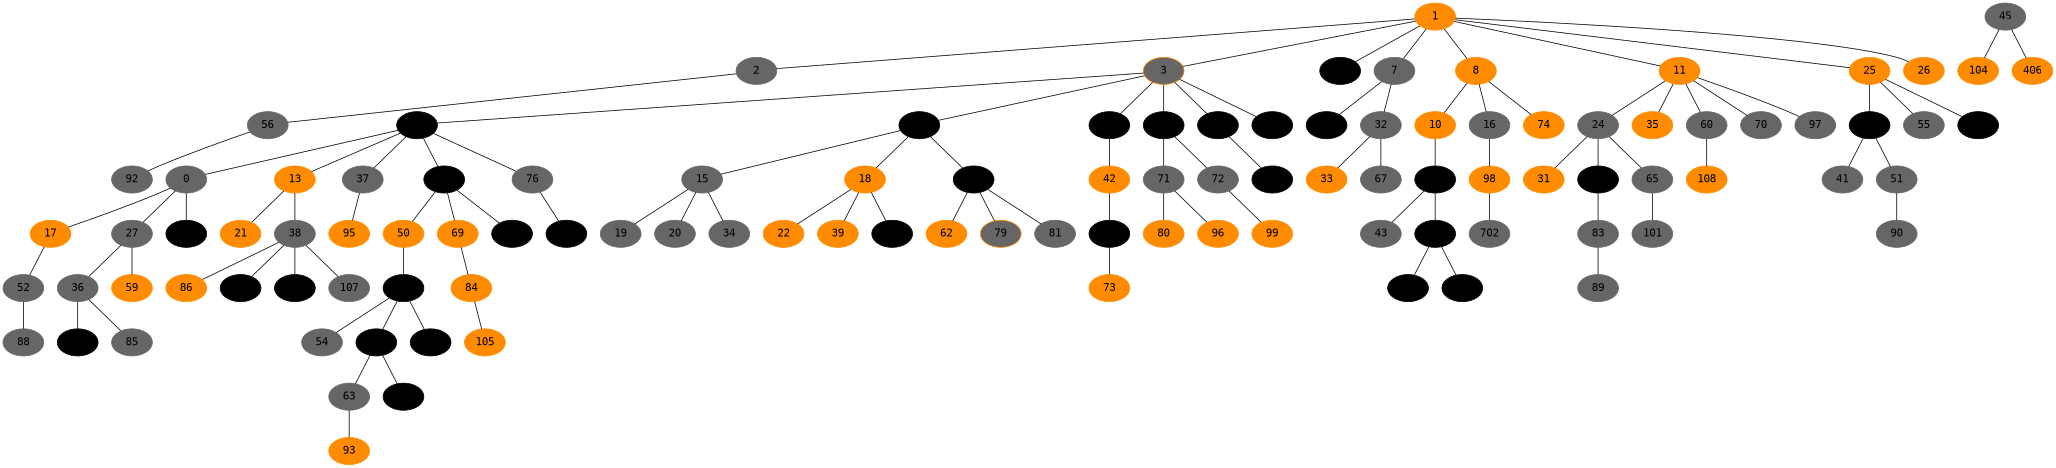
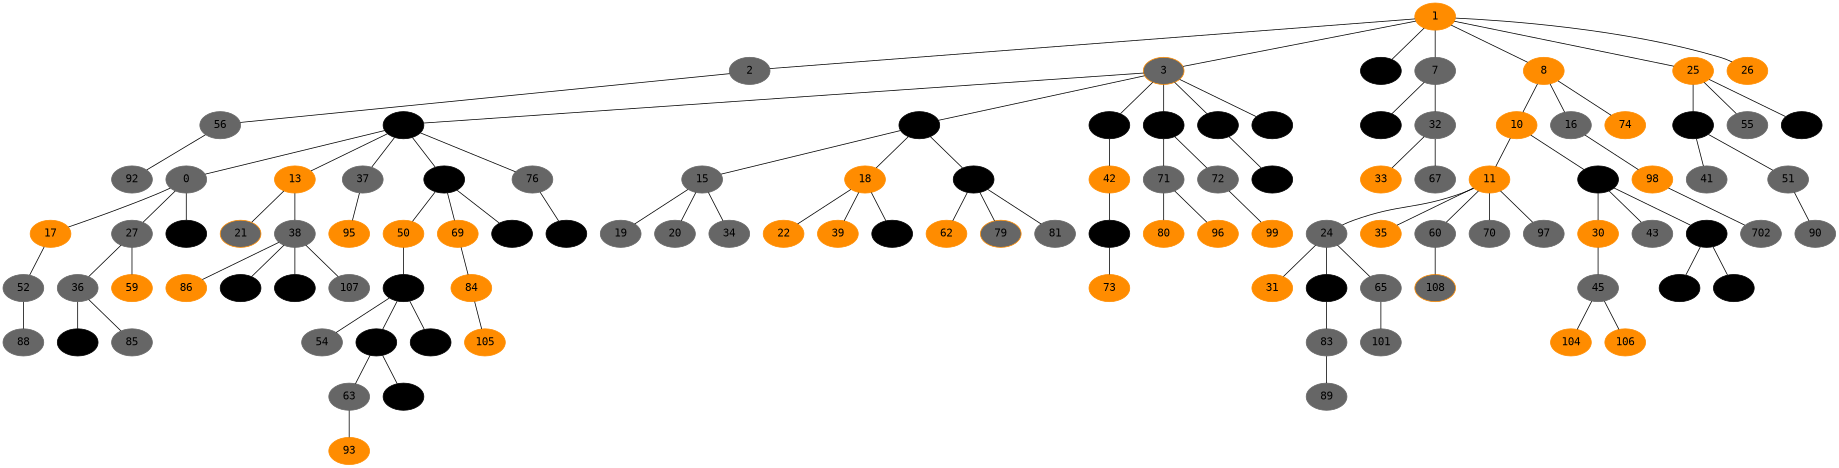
(1557, 44) -> (1503, 152)
(2032, 71) -> (1625, 342)
(1707, 179) -> (1435, 288)
(241, 234) -> (241, 234)
none -> (1598, 234)
